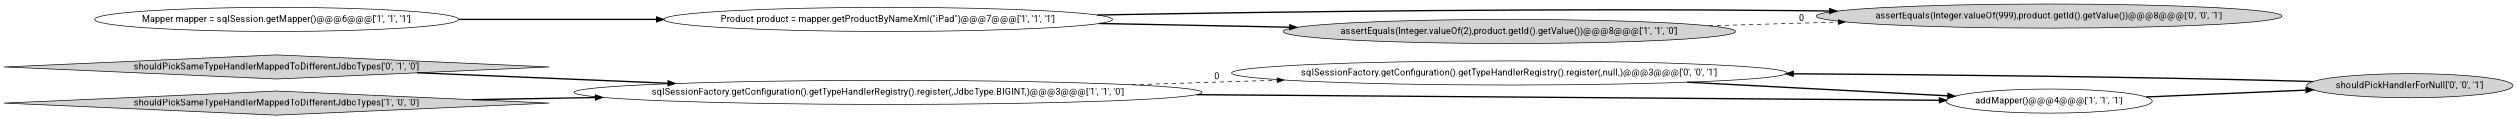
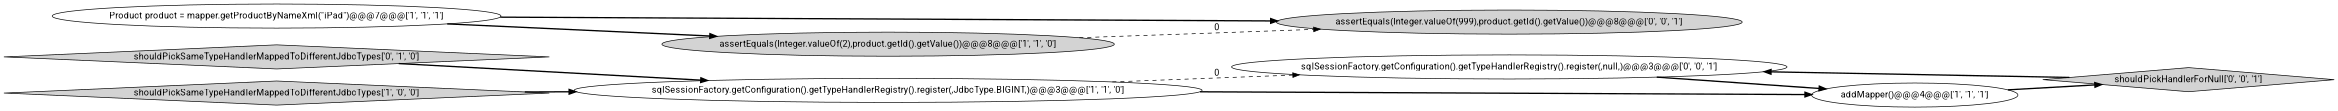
(277, 19) -> none
(2410, 86) -> (2188, 80)
